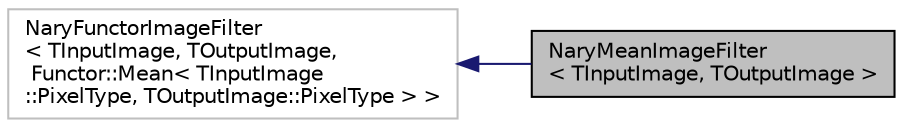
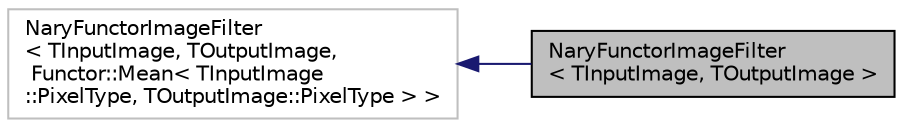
(713, 64) -> (713, 64)
